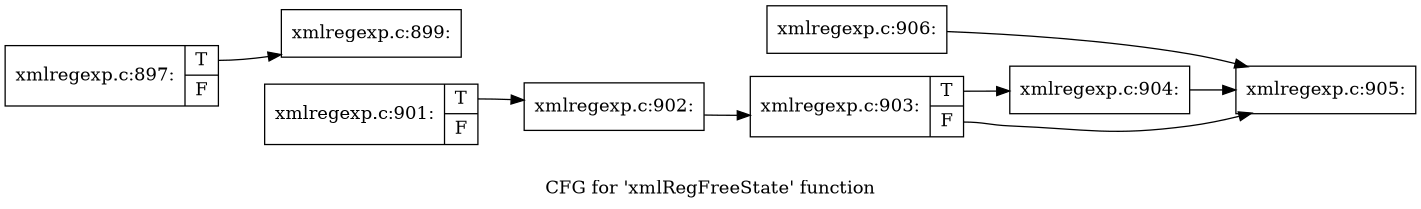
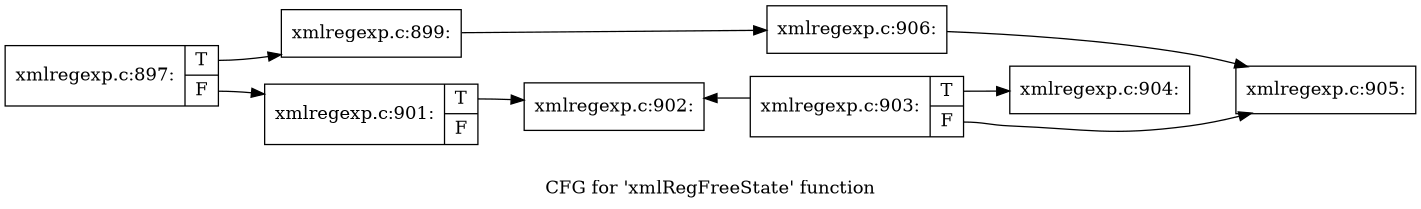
none -> (608, 32)
(1206, 90) -> none
none -> (235, 92)
(721, 115) -> (734, 98)
